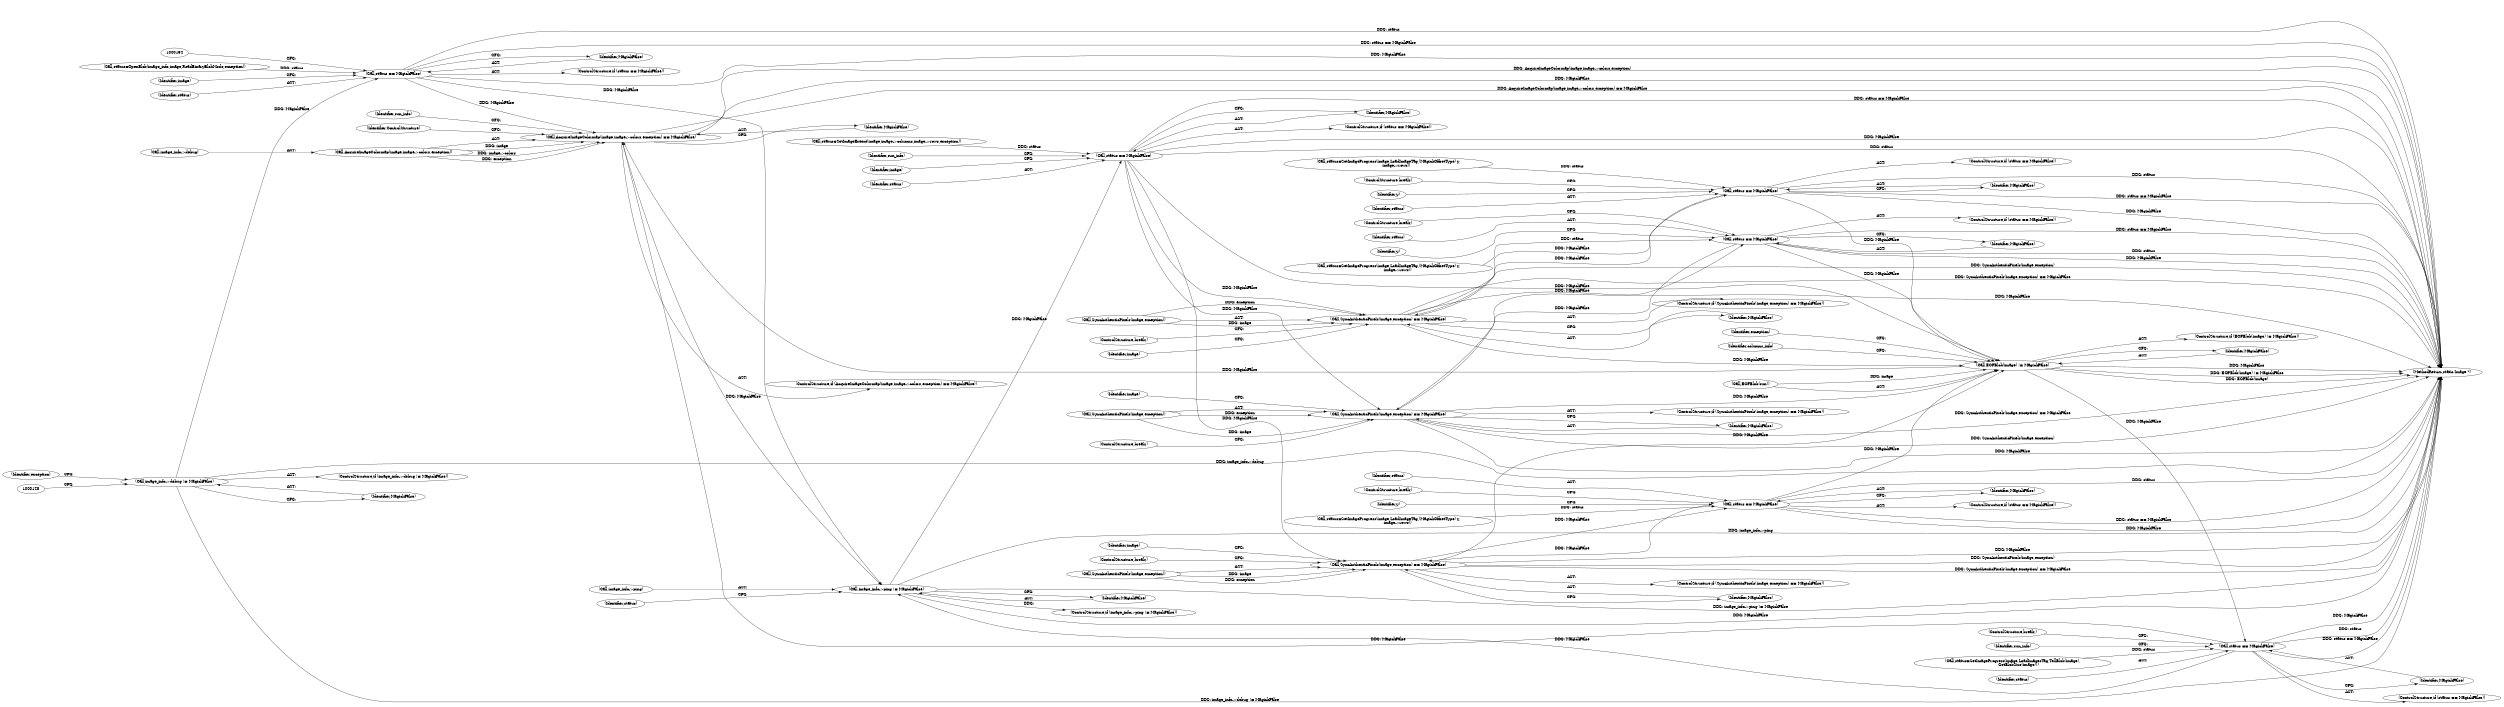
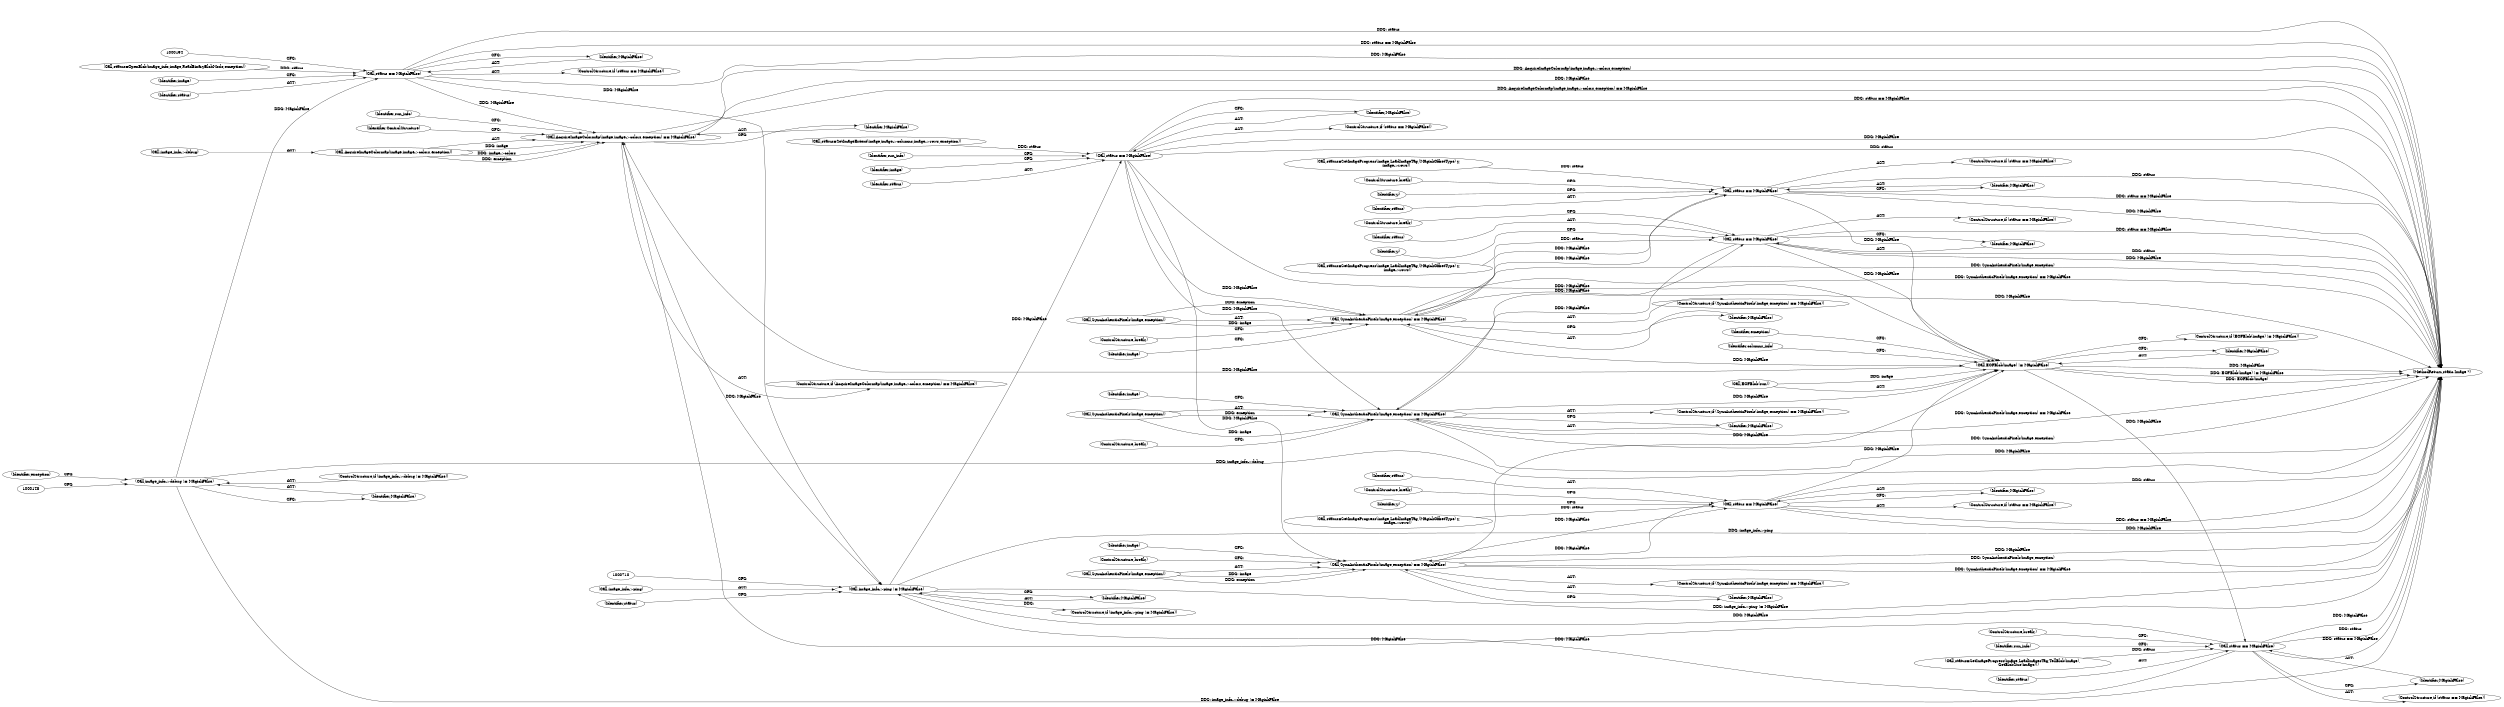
(2144, 339) -> (2144, 339)
(269, 478) -> (288, 483)
none -> (621, 575)
